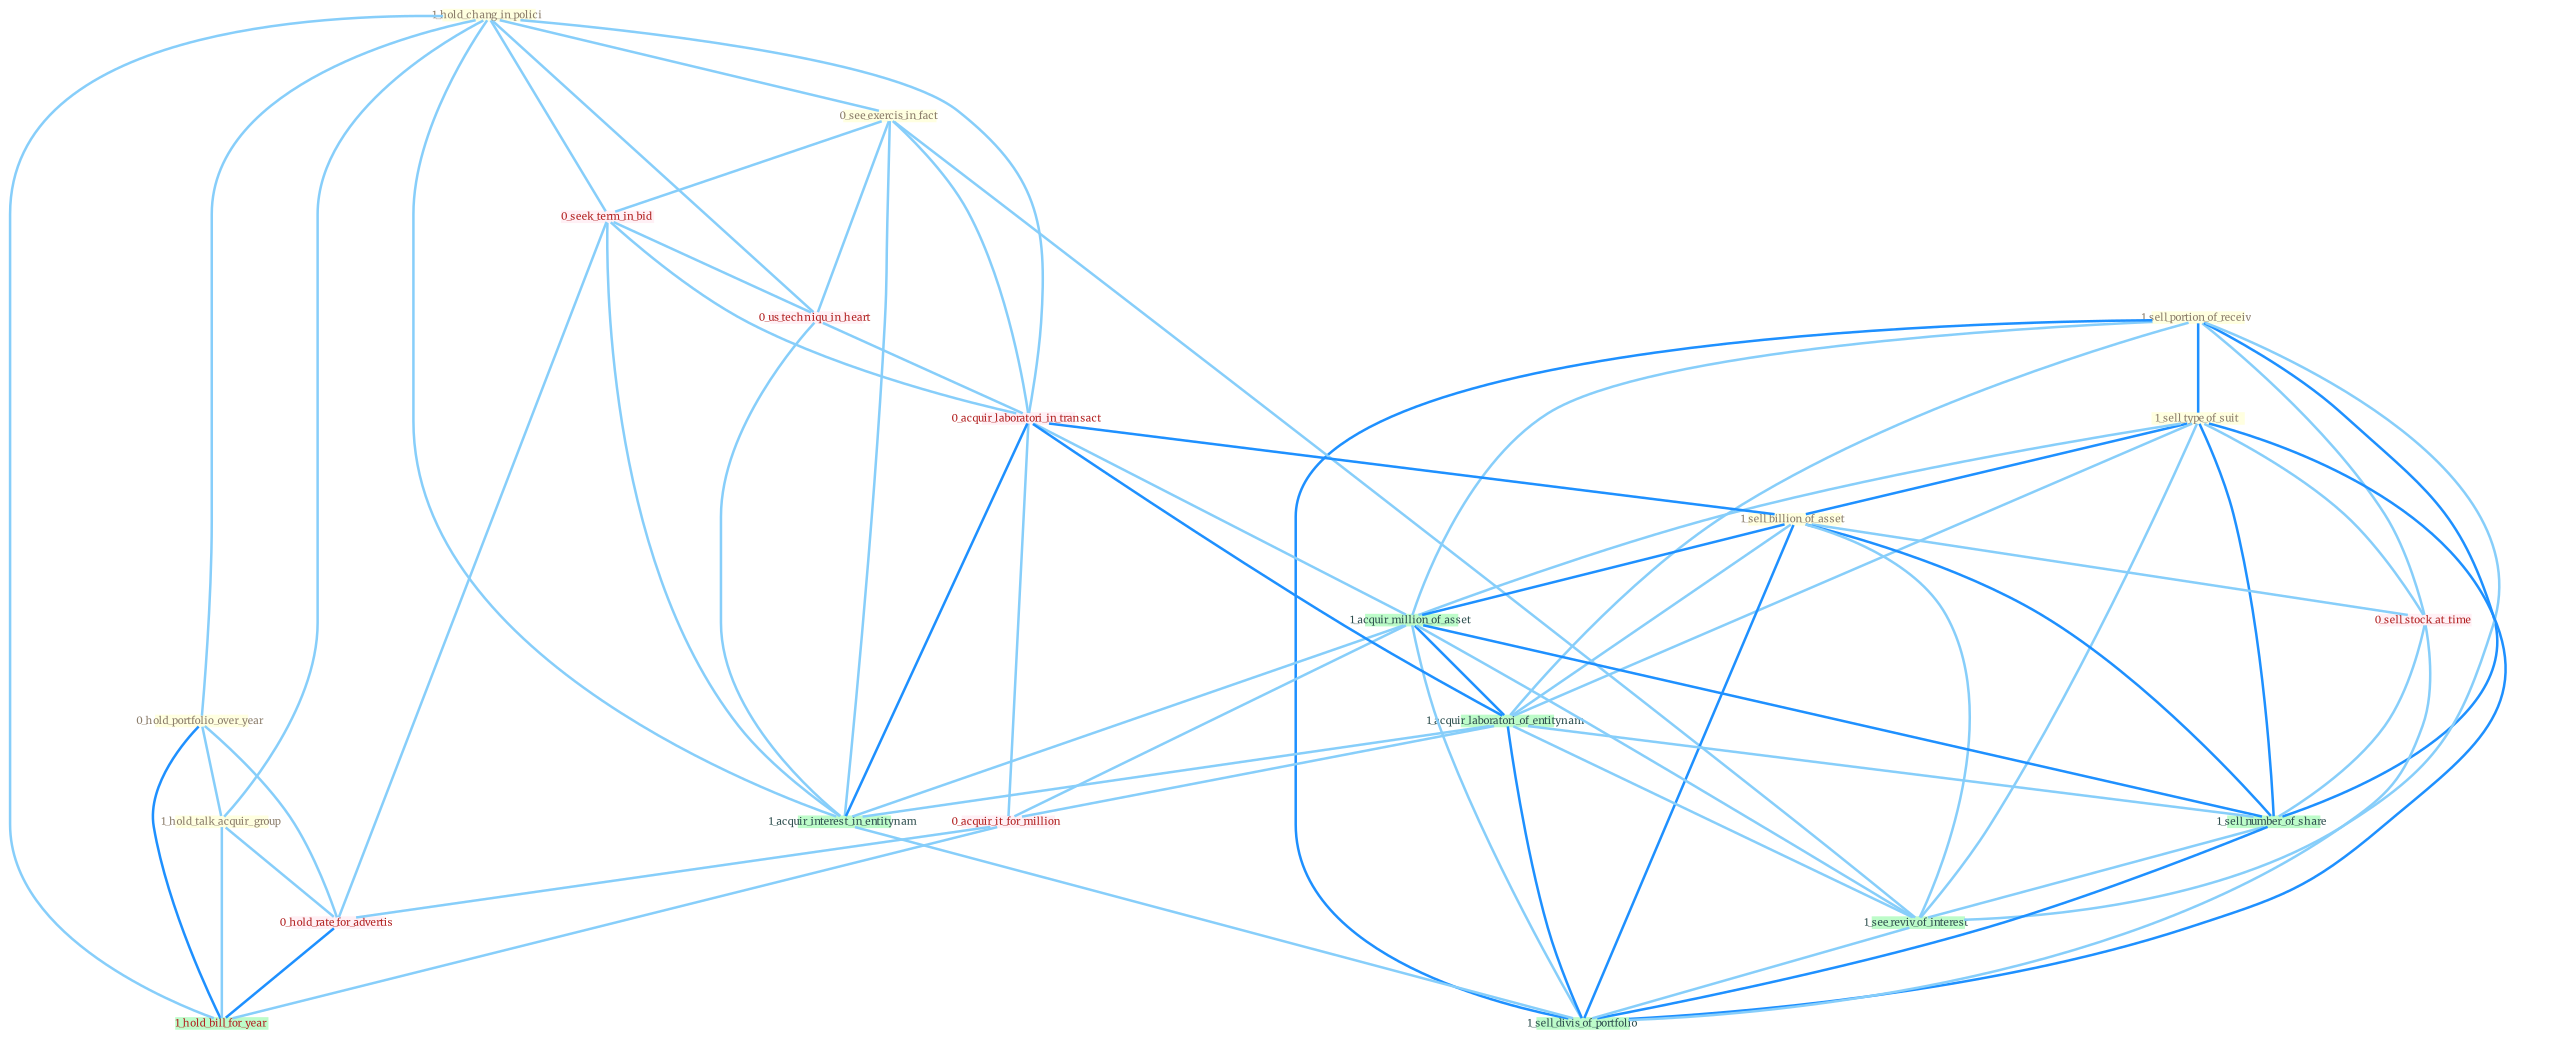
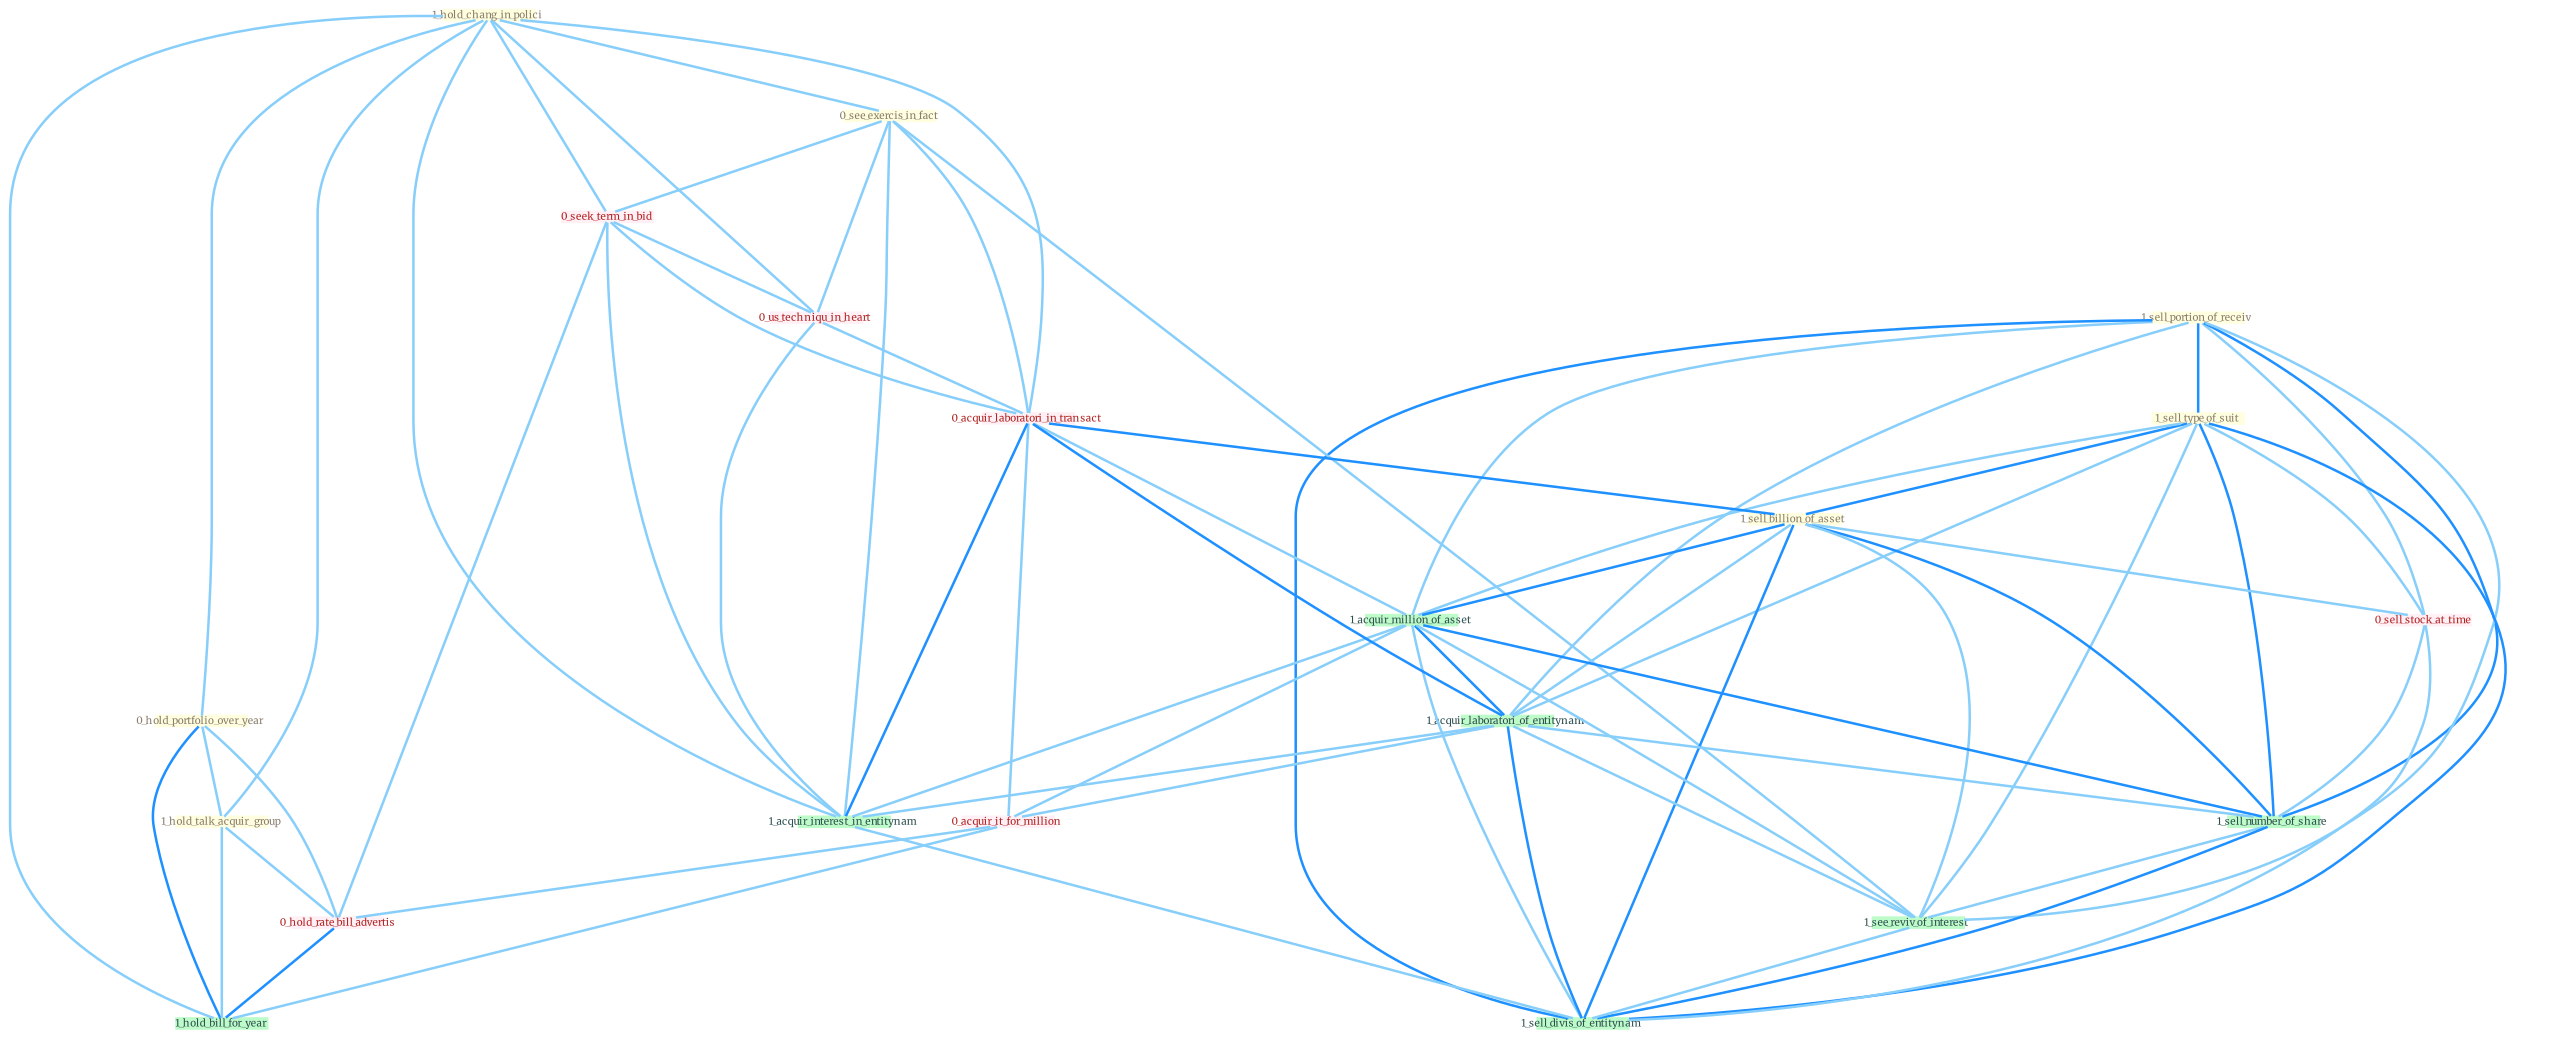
(338, 923) -> (338, 923)
(222, 1023) -> (222, 1023)
(1583, 1023) -> (1583, 1023)
